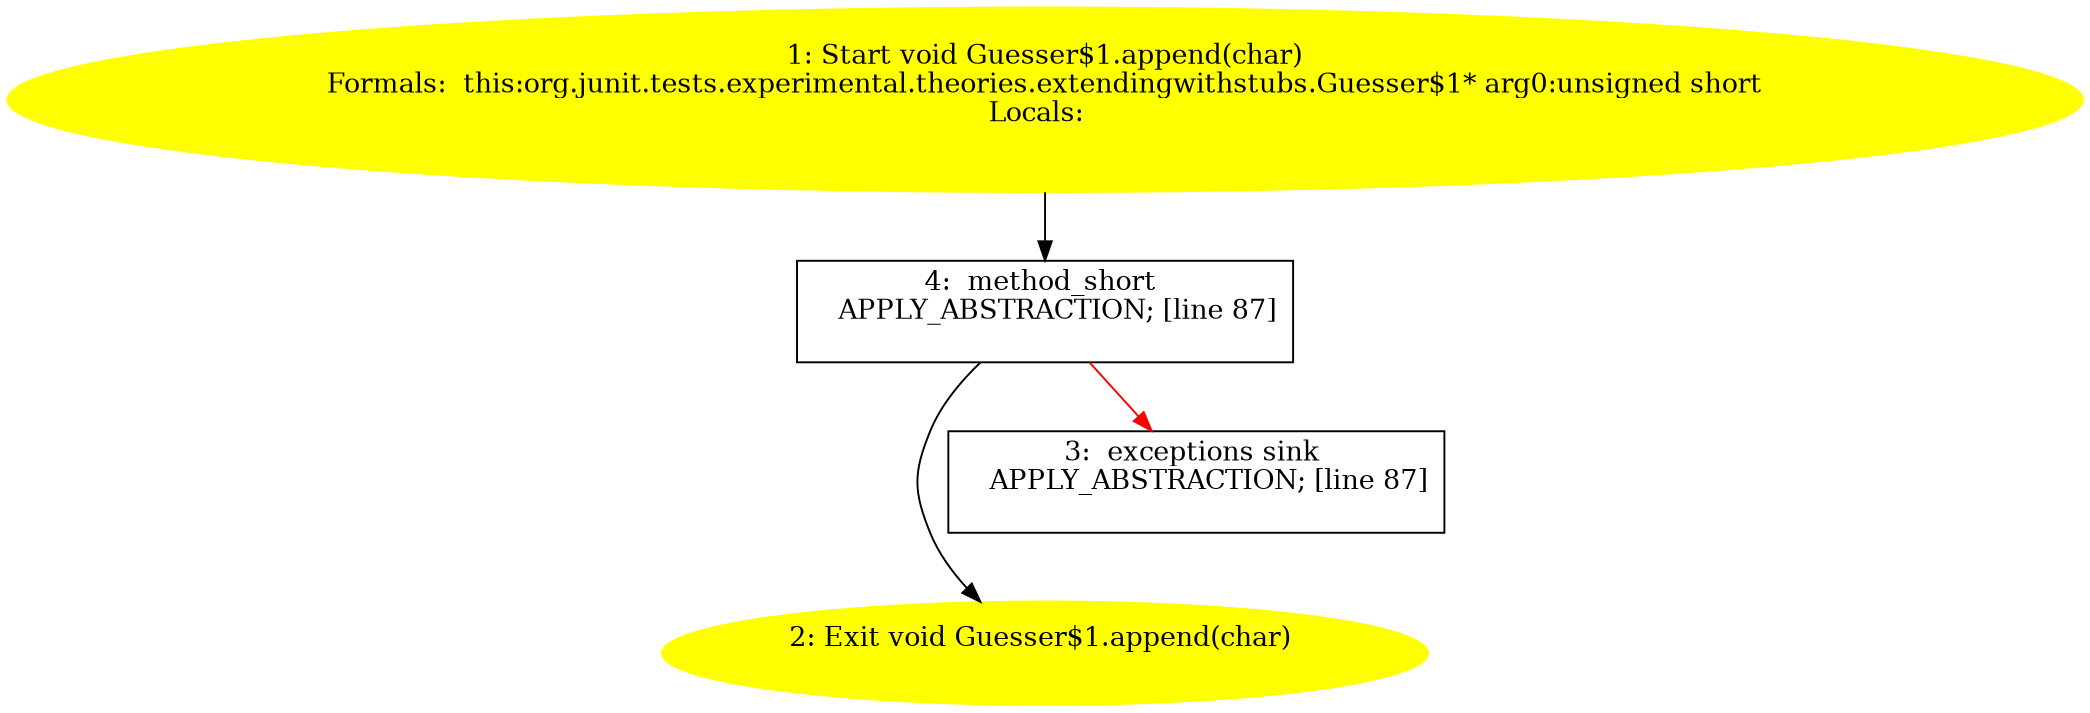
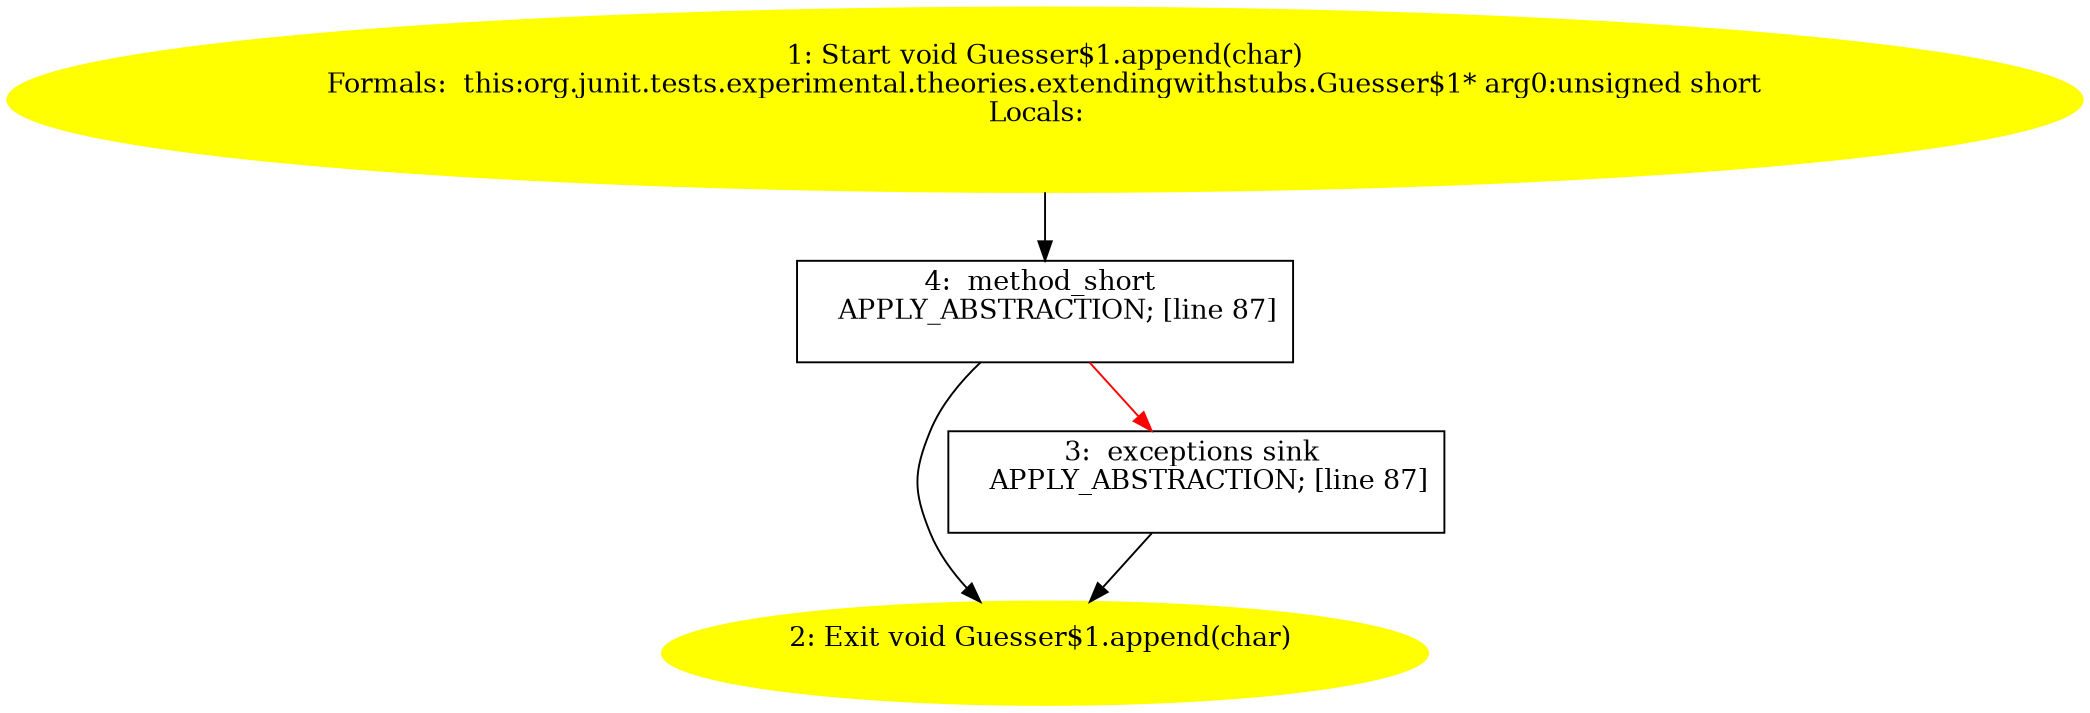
none -> (1127, 560)
